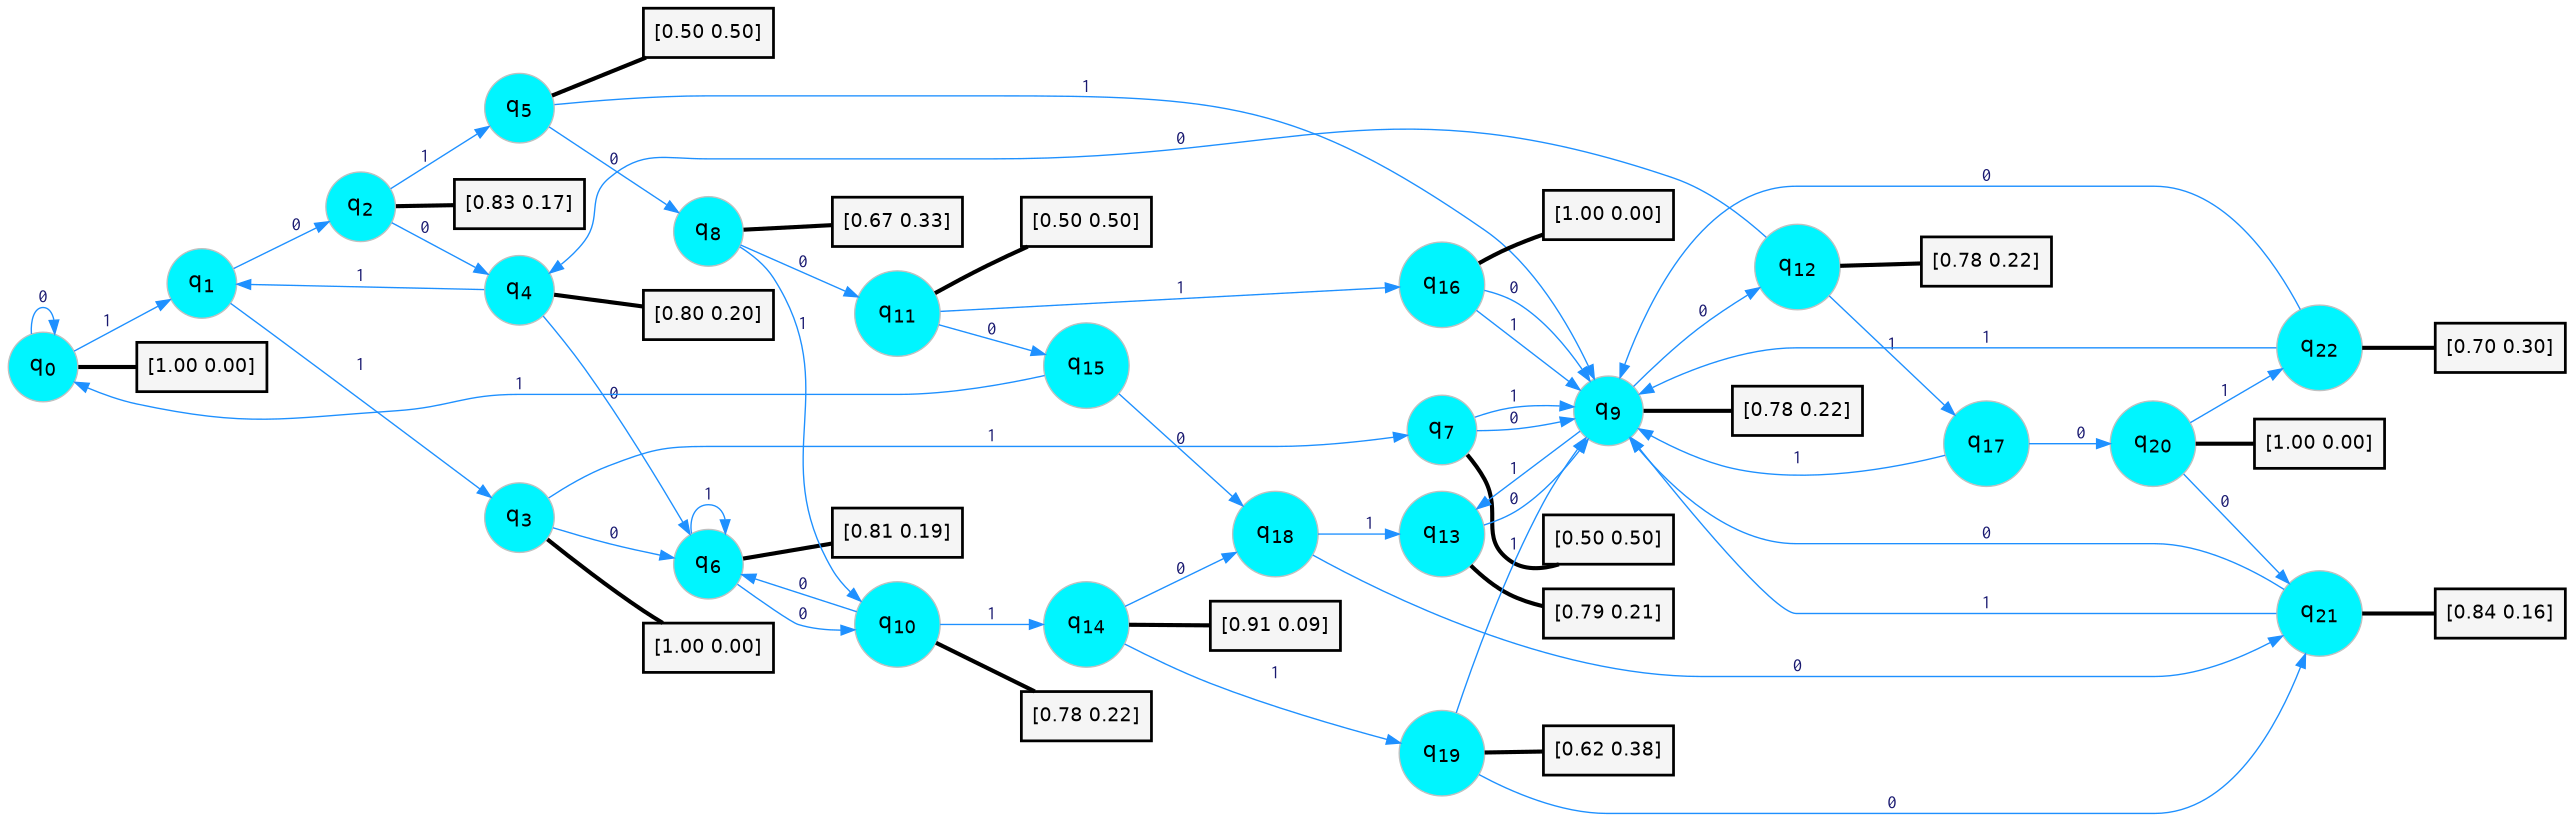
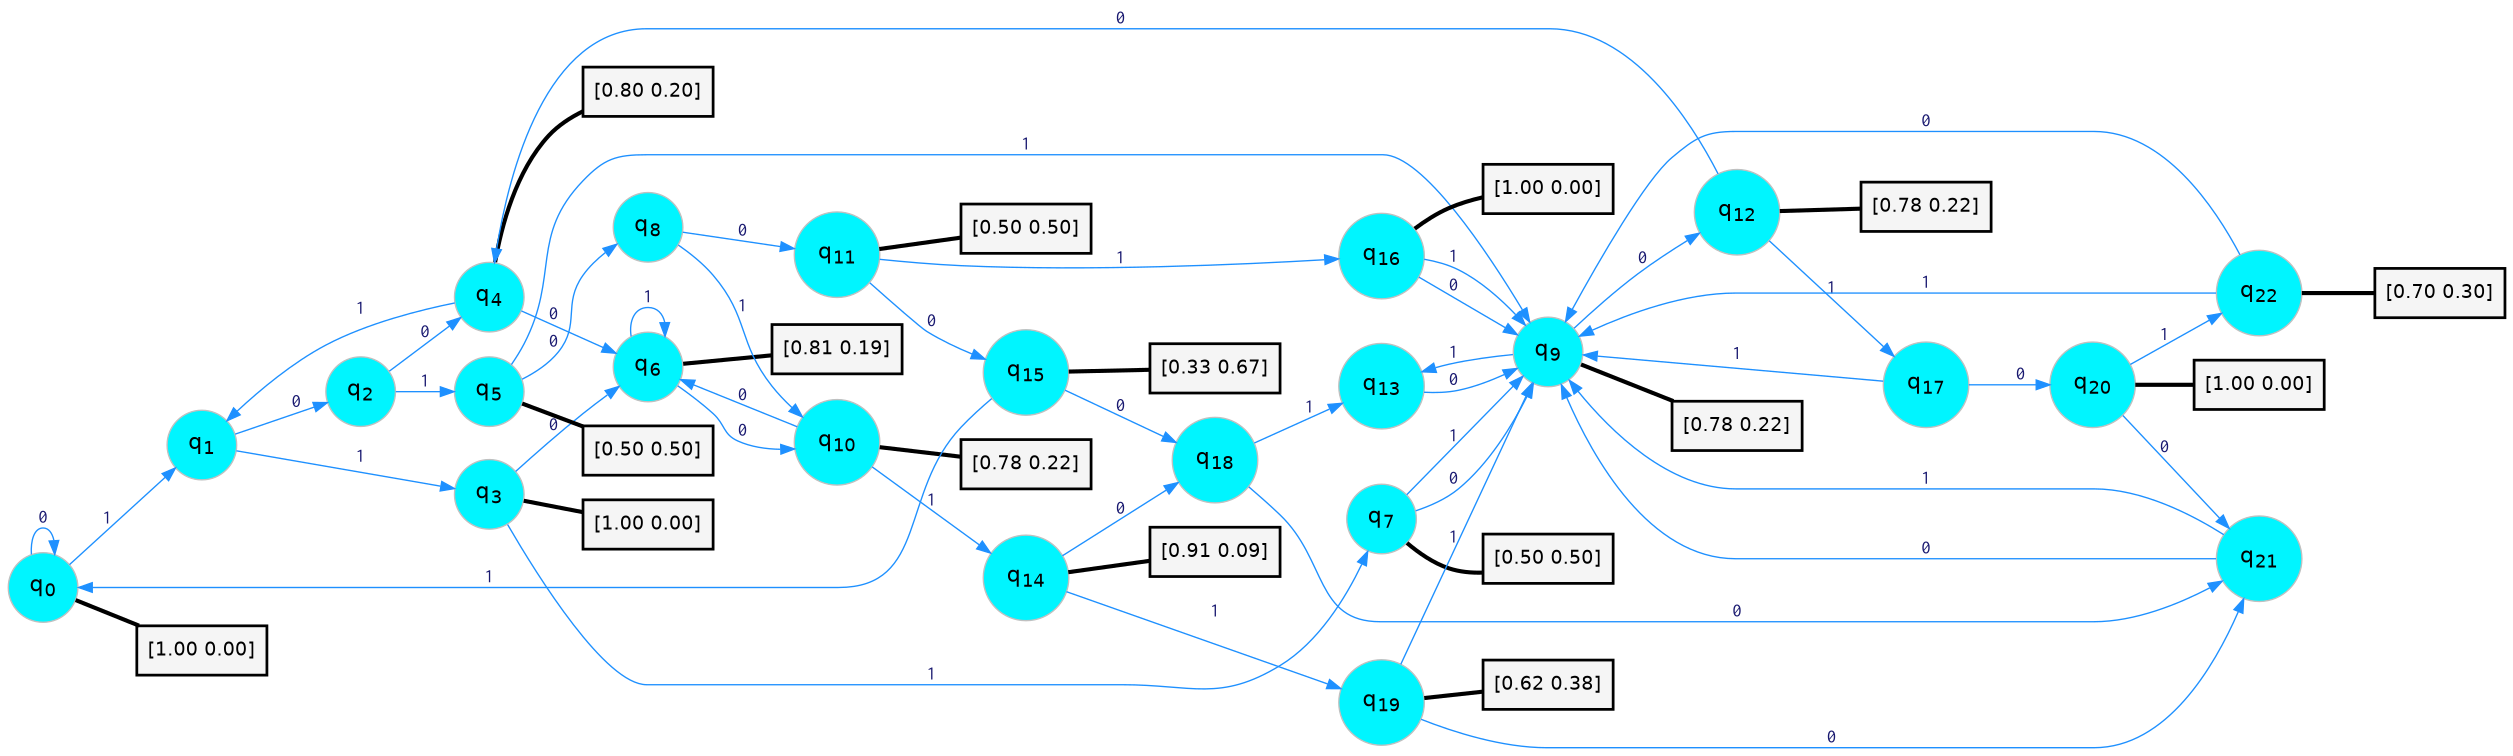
(519, 204) -> none
(897, 222) -> none
none -> (1215, 368)
(1608, 614) -> none
(2500, 614) -> none
